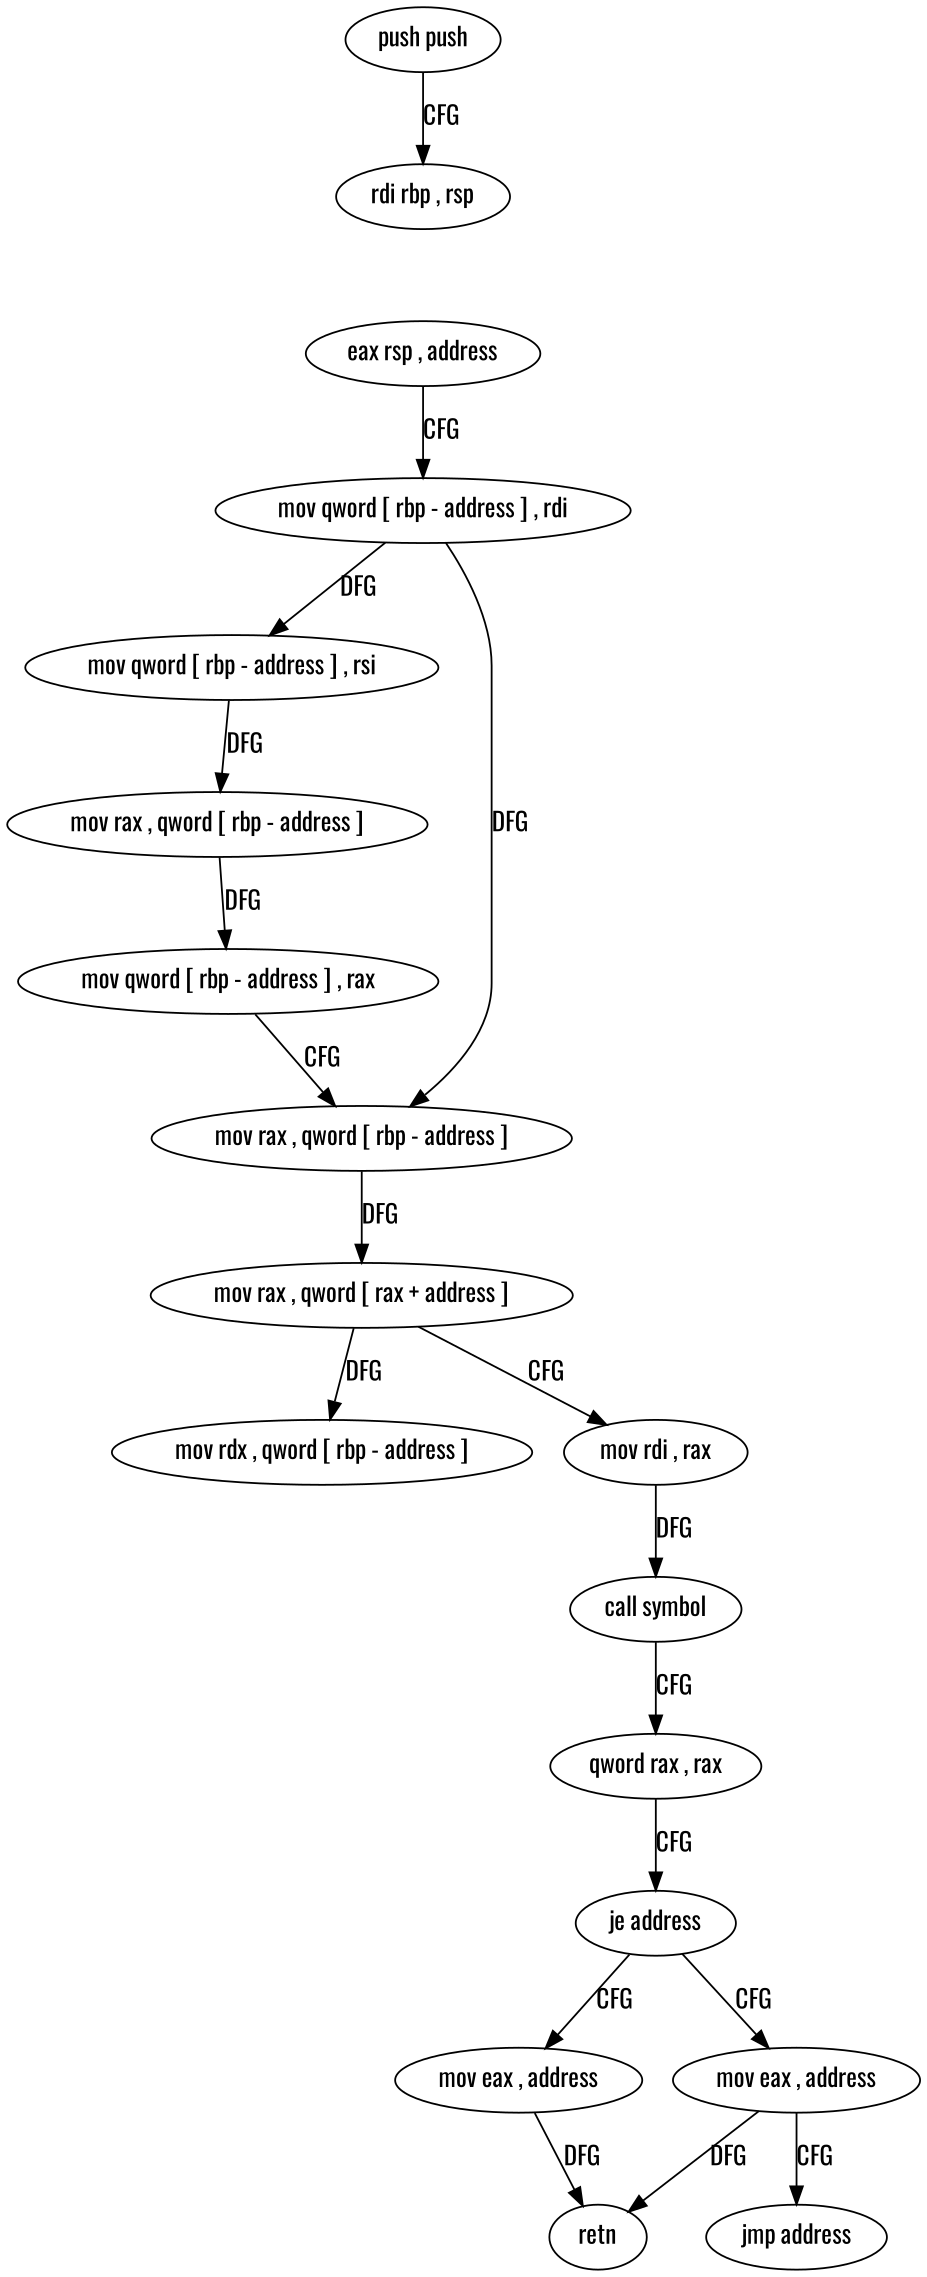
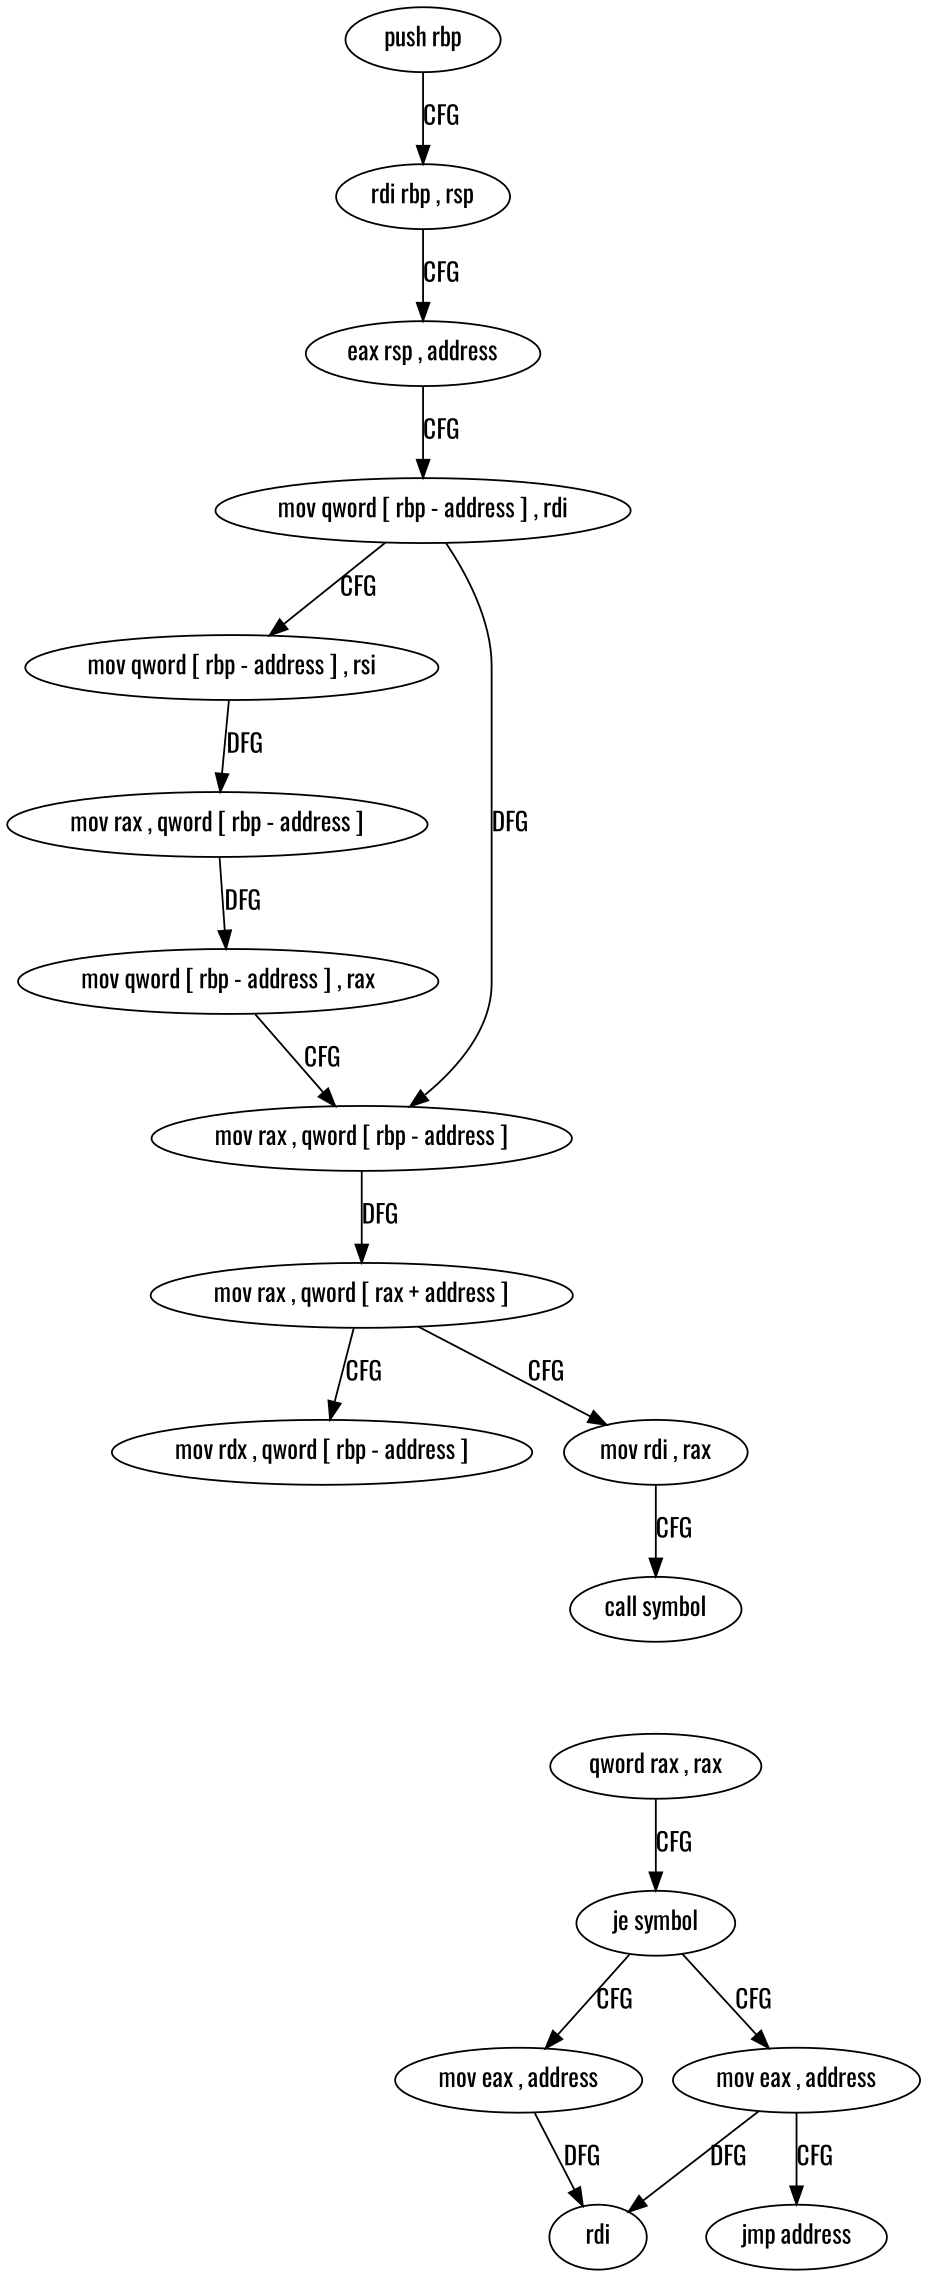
(423, 40) -> (423, 40)
none -> (423, 266)
(359, 589) -> (359, 589)
(364, 1374) -> (364, 1374)
(675, 1531) -> (675, 1531)
(656, 1679) -> none
(656, 1923) -> (656, 1923)
(598, 2237) -> (598, 2237)
